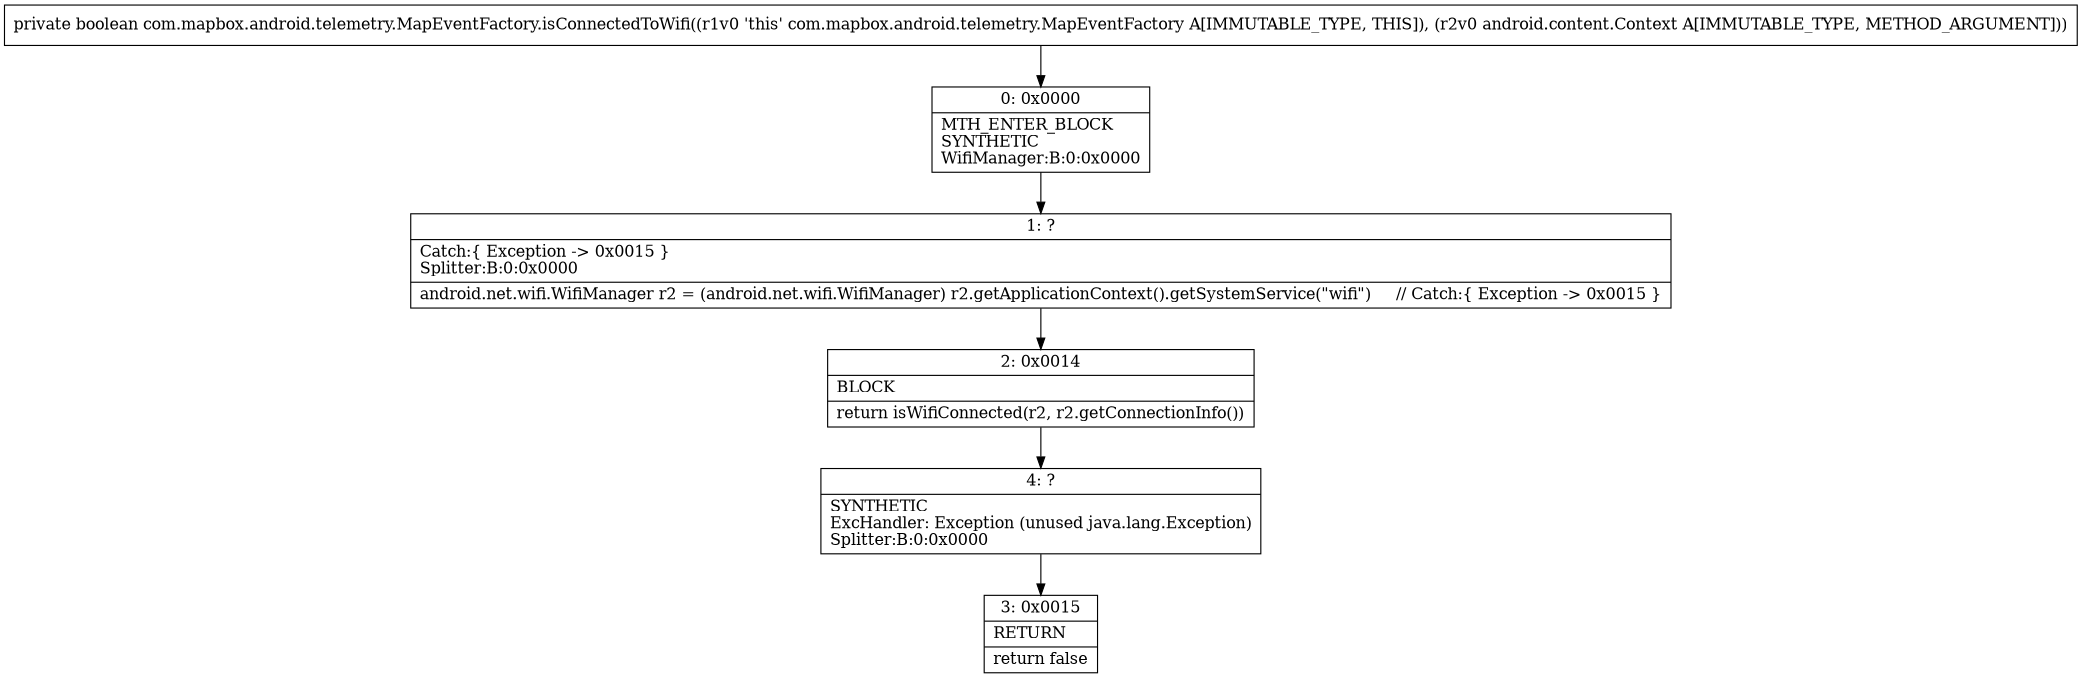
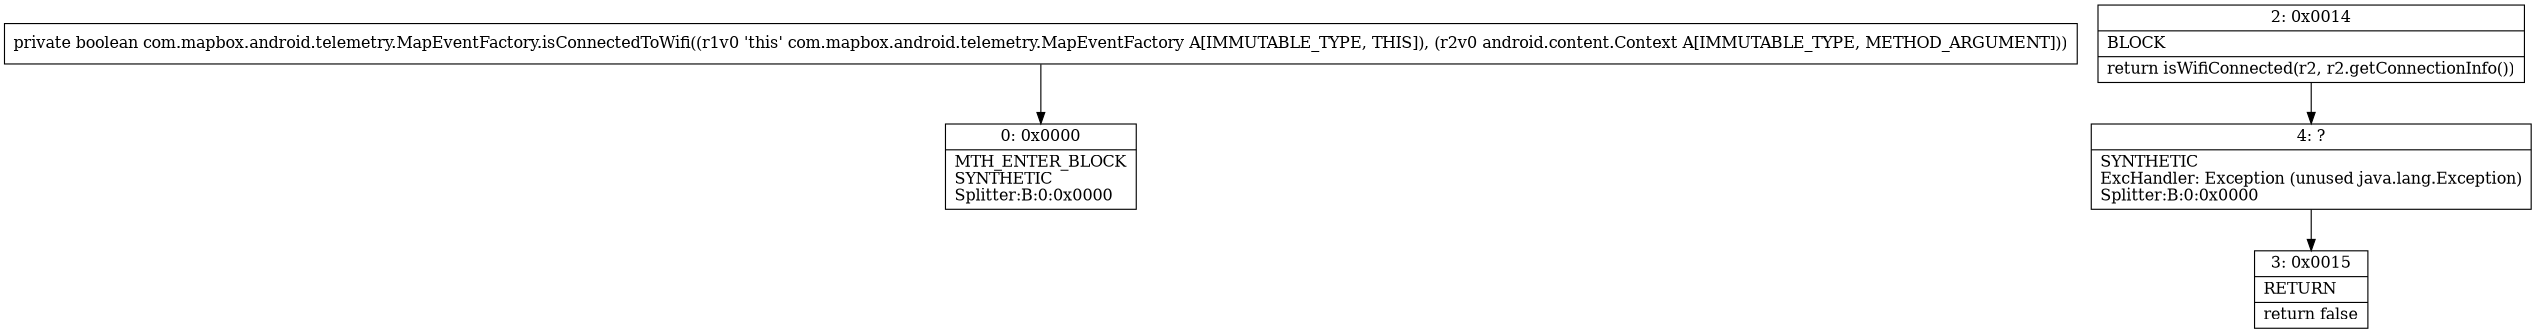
(1041, 159) -> (1034, 196)
(1041, 261) -> none
